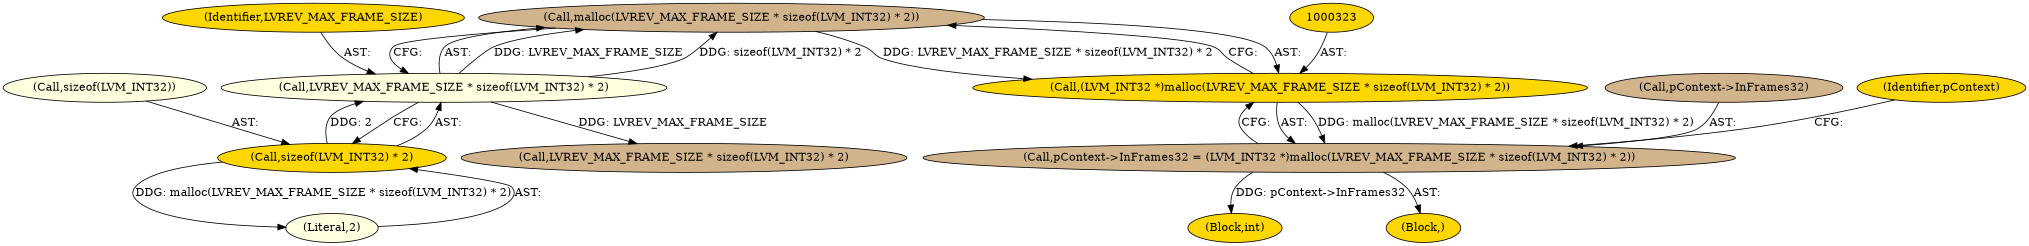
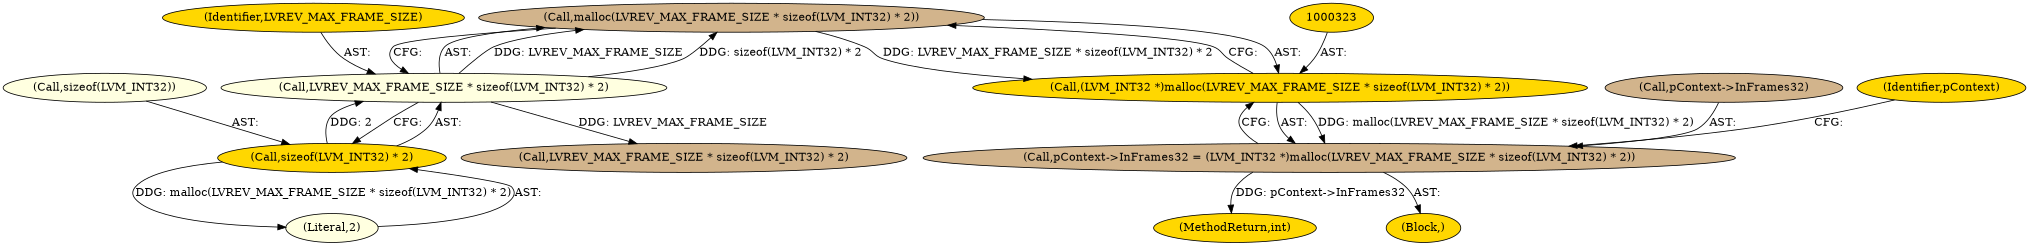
(1235, 228) -> (1235, 228)
